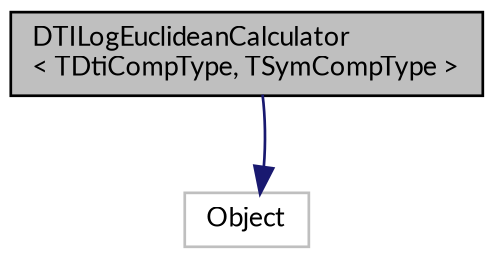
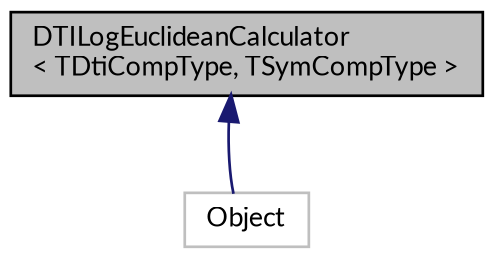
(265, 131) -> (229, 158)
